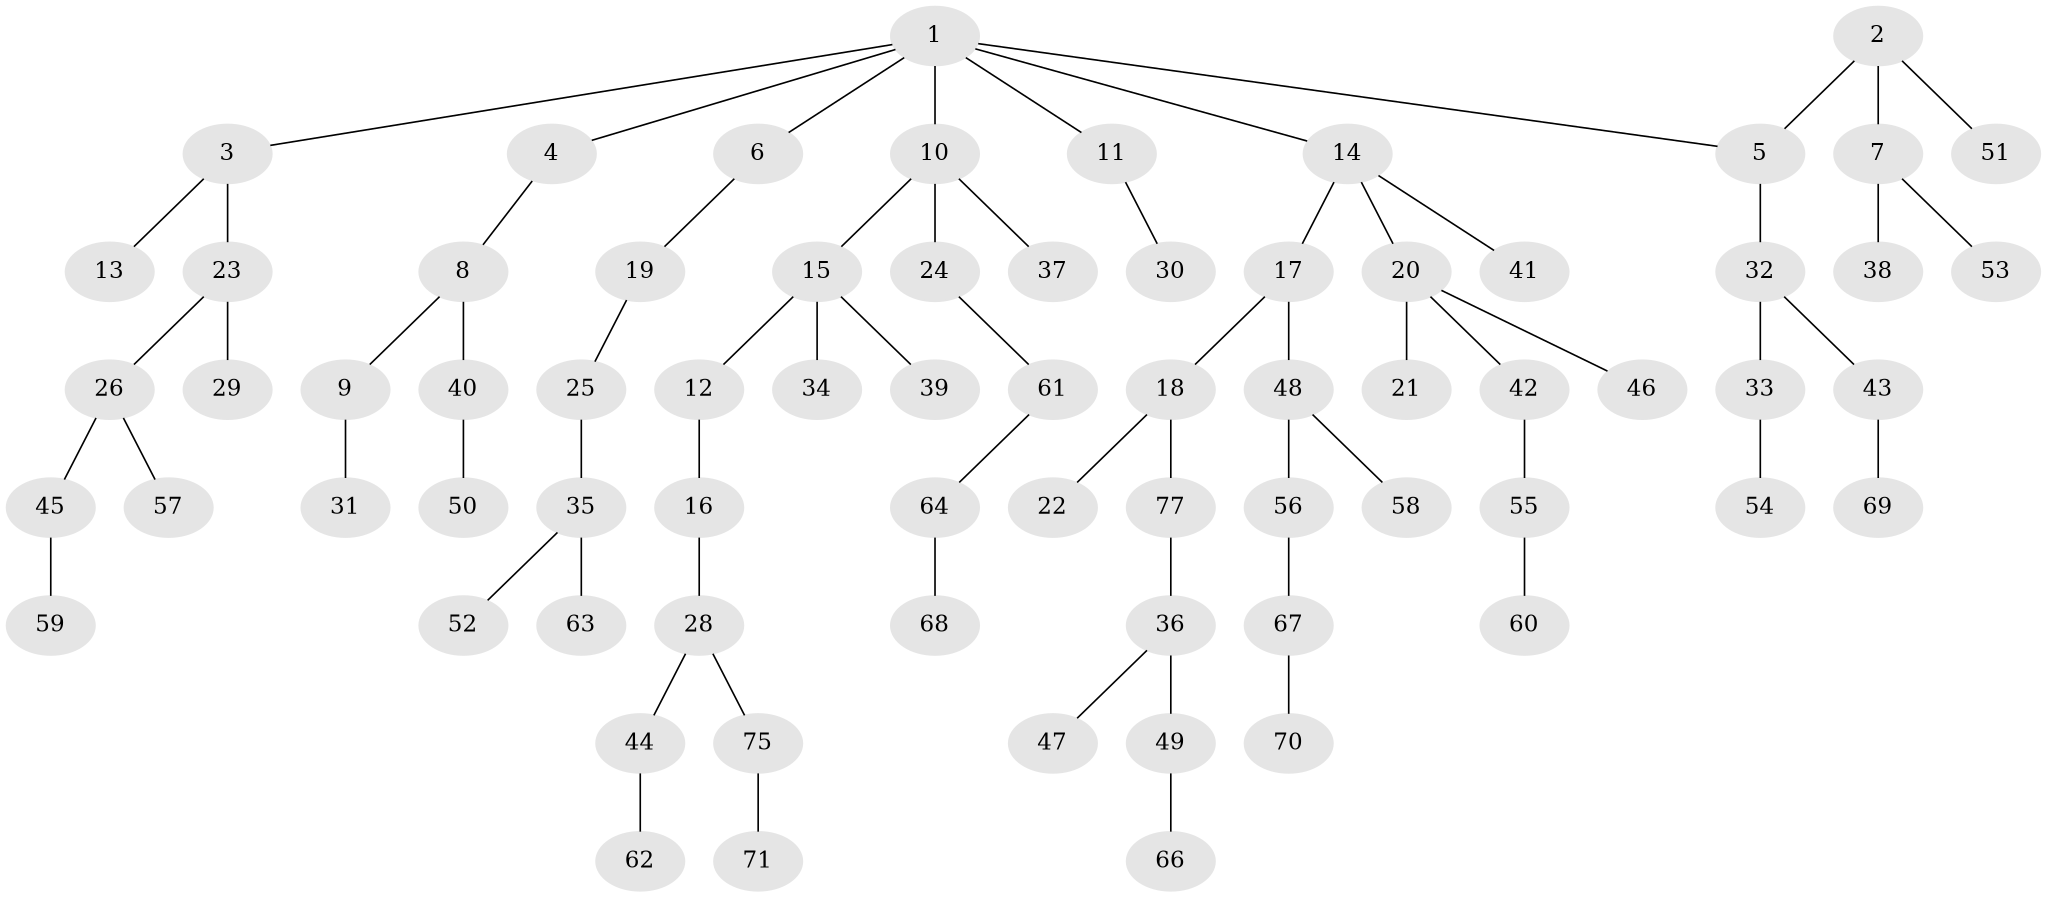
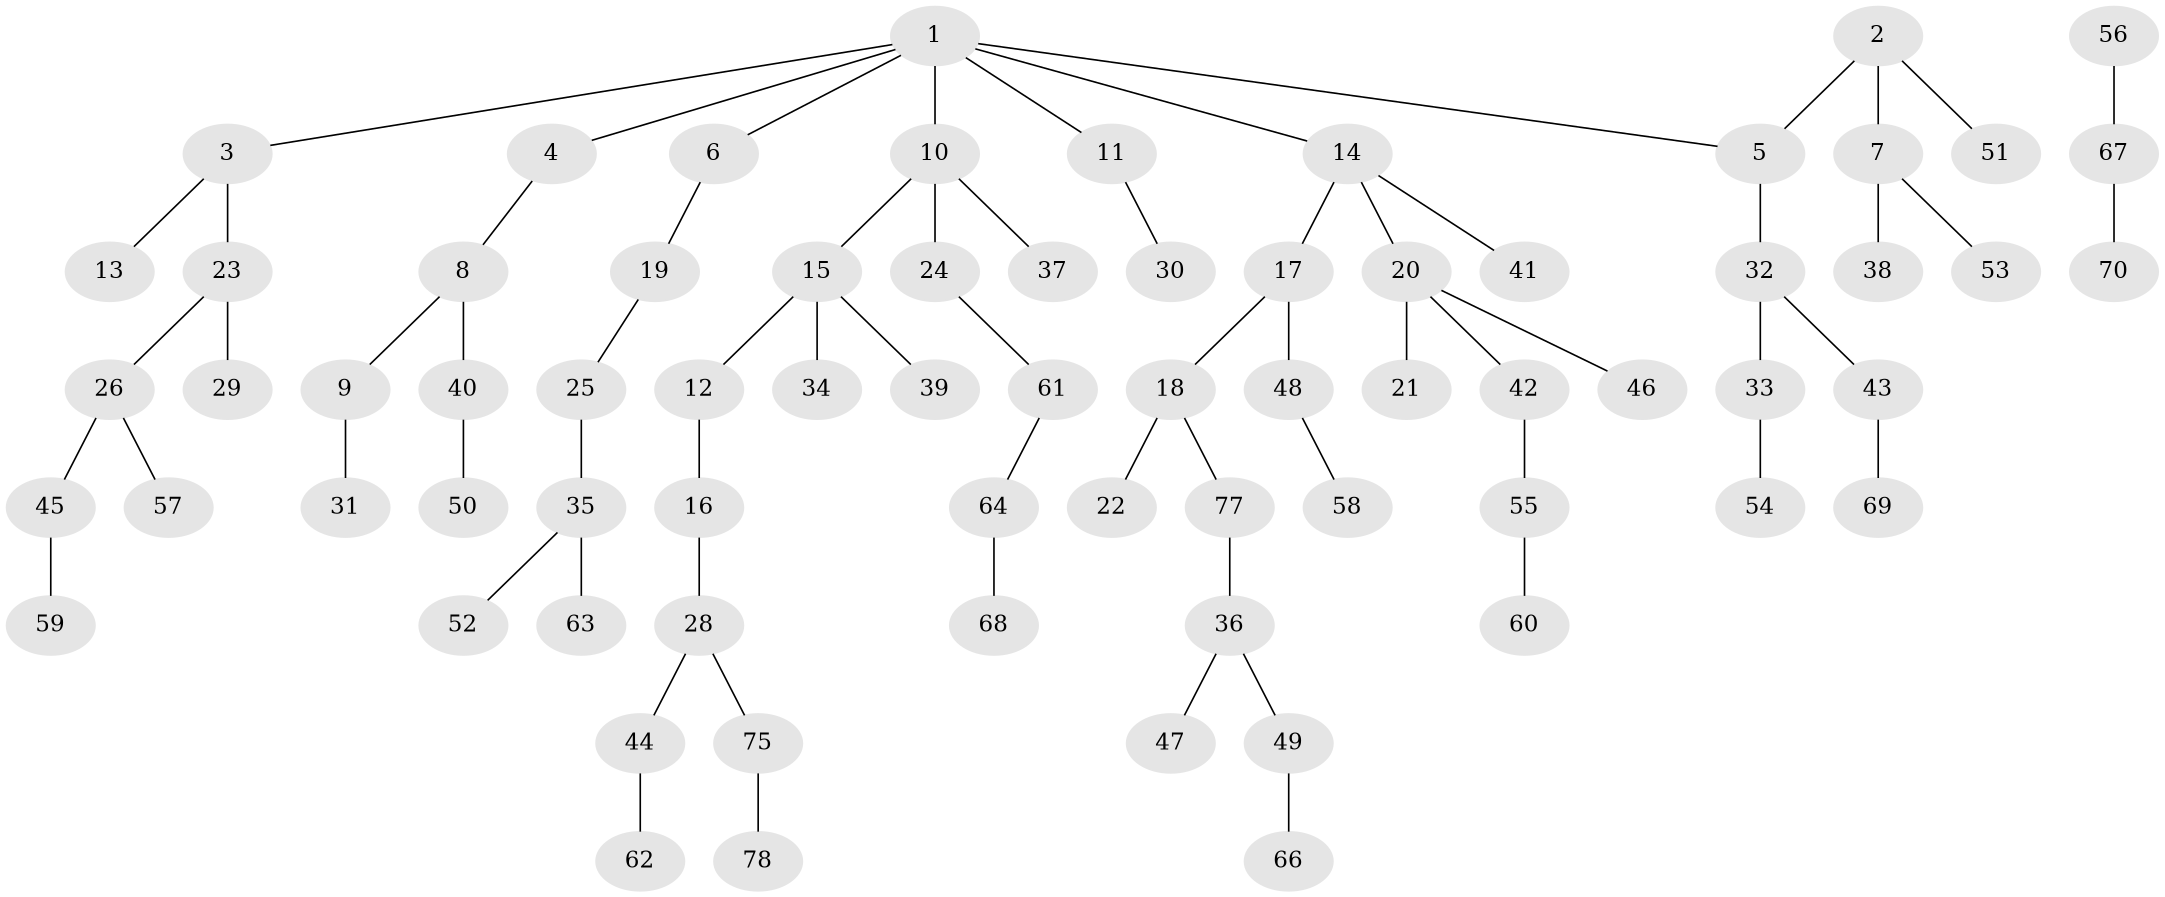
(1289, 449) -> none
(758, 861) -> (758, 861)
